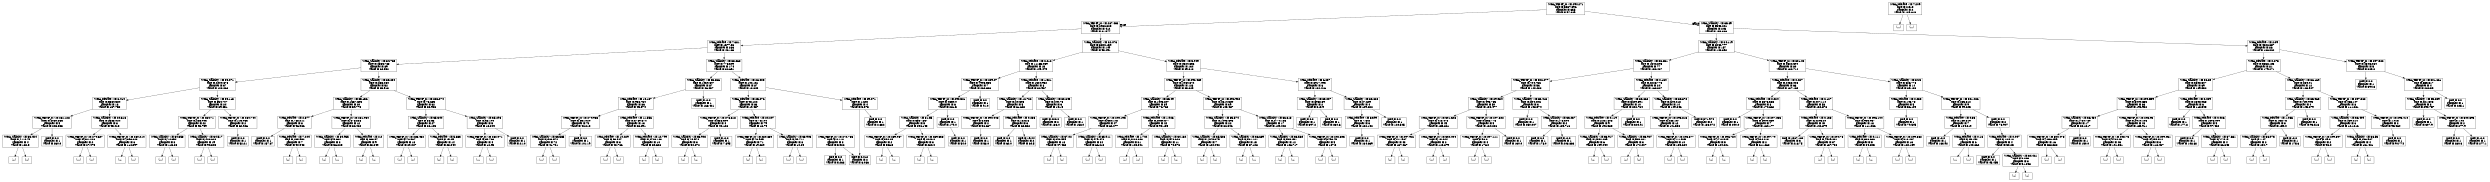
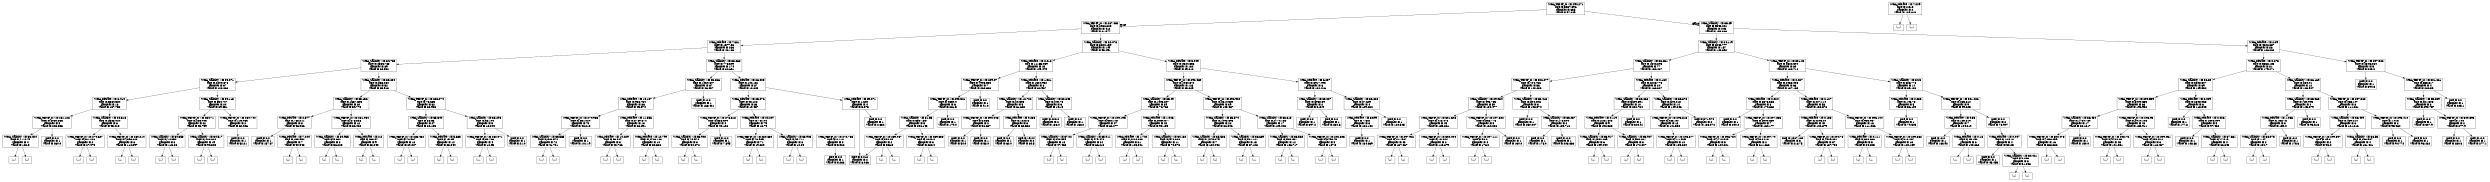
(952, 131) -> (969, 132)
none -> (2420, 141)
(848, 151) -> (872, 151)
